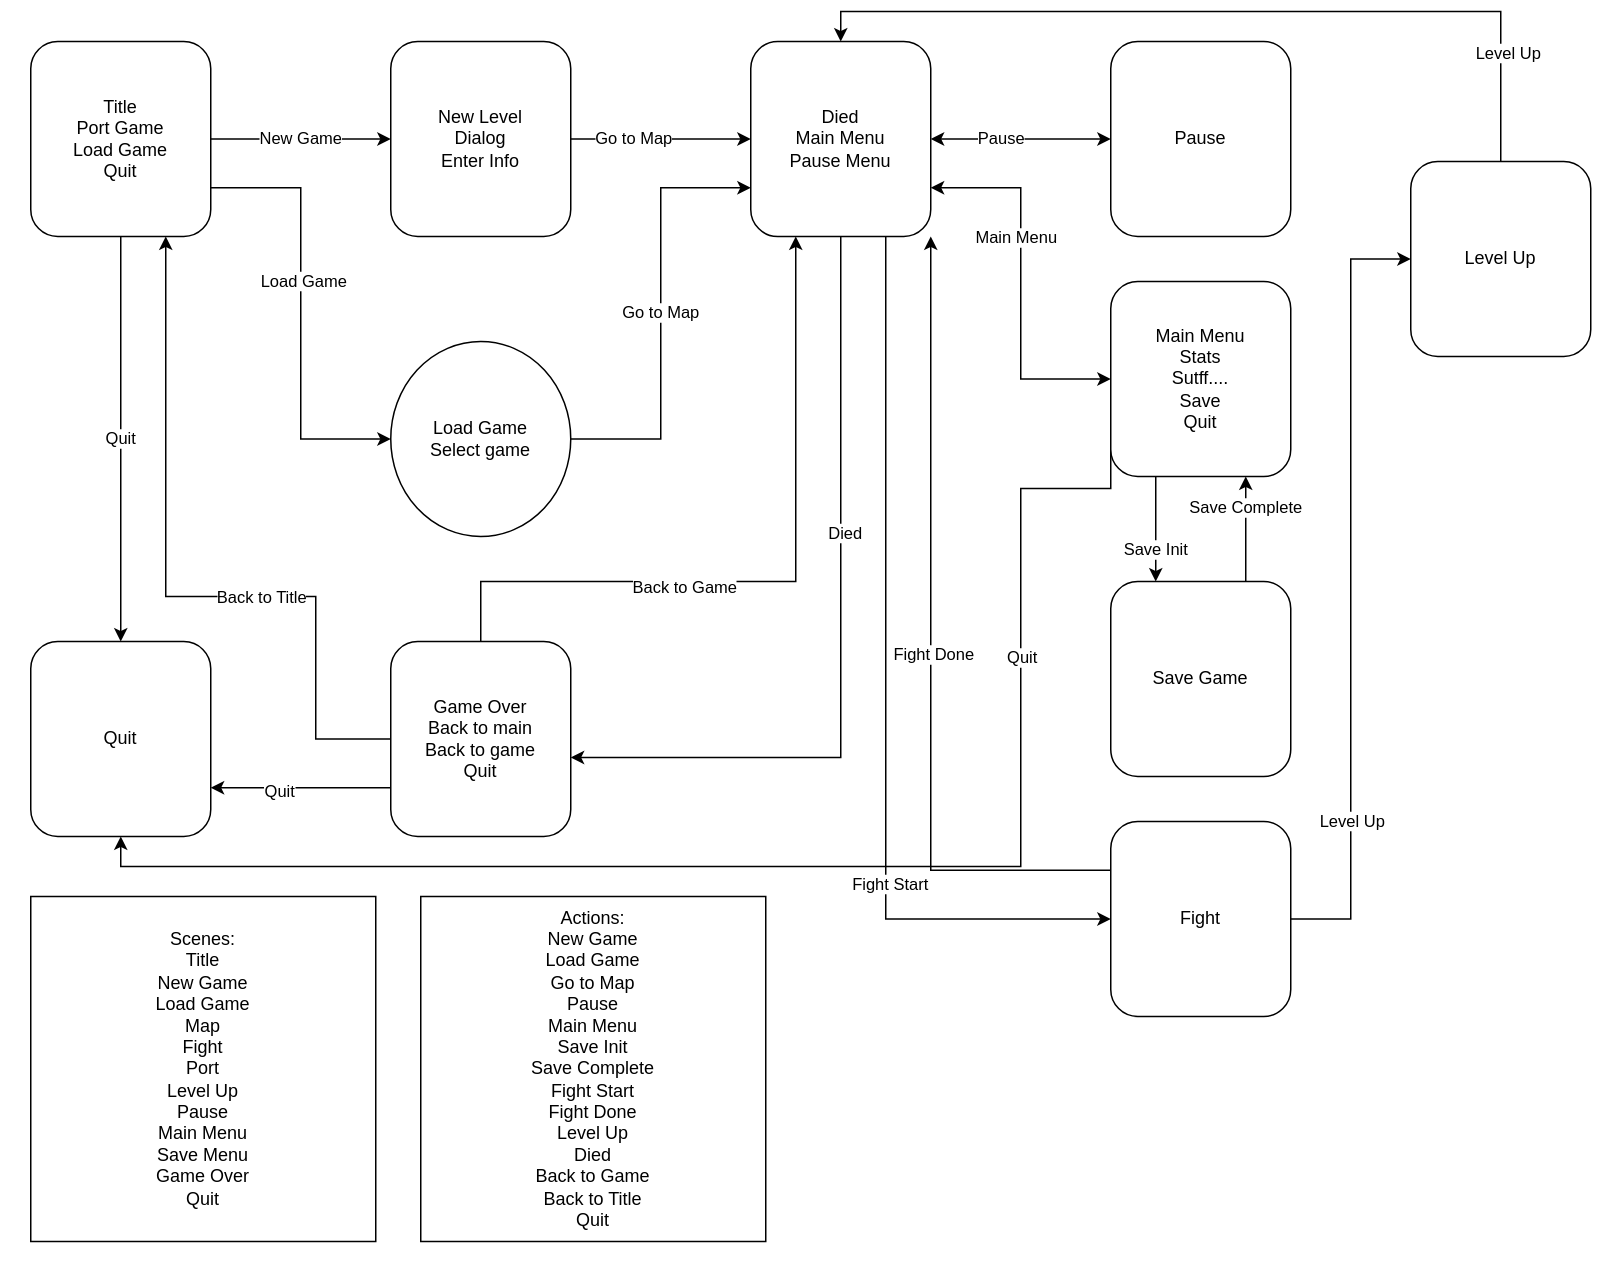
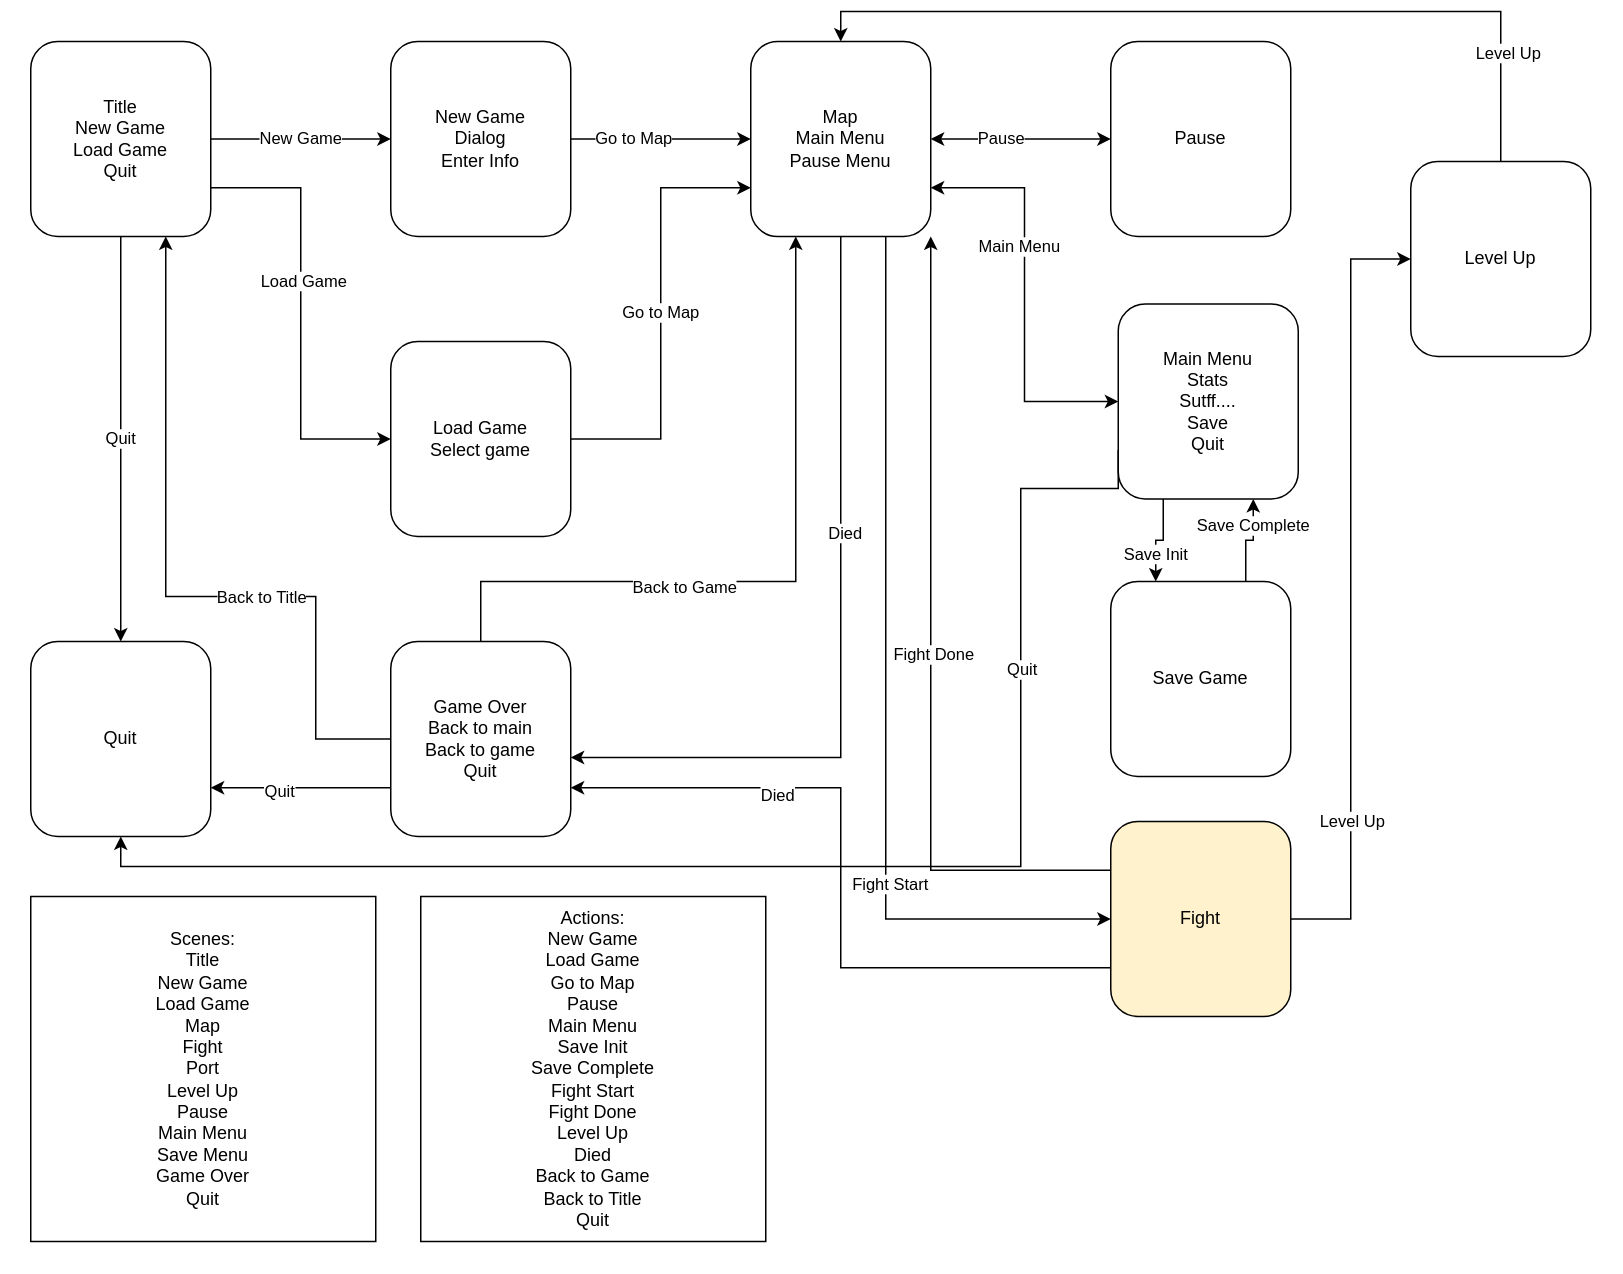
(121, 139) -> (121, 139)
(481, 139) -> (481, 139)
(841, 139) -> (841, 139)
(1201, 379) -> (1208, 401)
(481, 439) -> (481, 439)
(1201, 919) -> (1201, 919)
none -> (861, 968)
